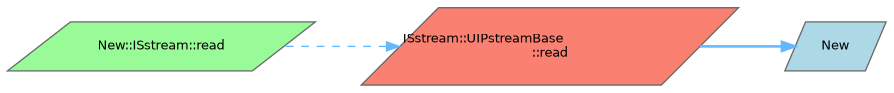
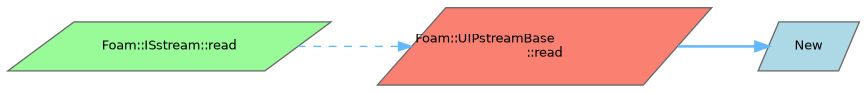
(161, 46) -> (169, 46)
(550, 46) -> (545, 46)
